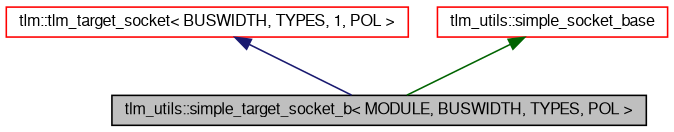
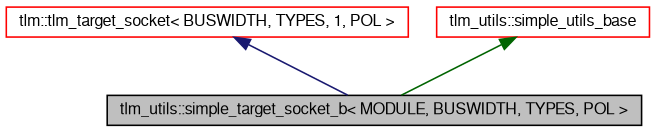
(553, 22) -> (543, 22)
